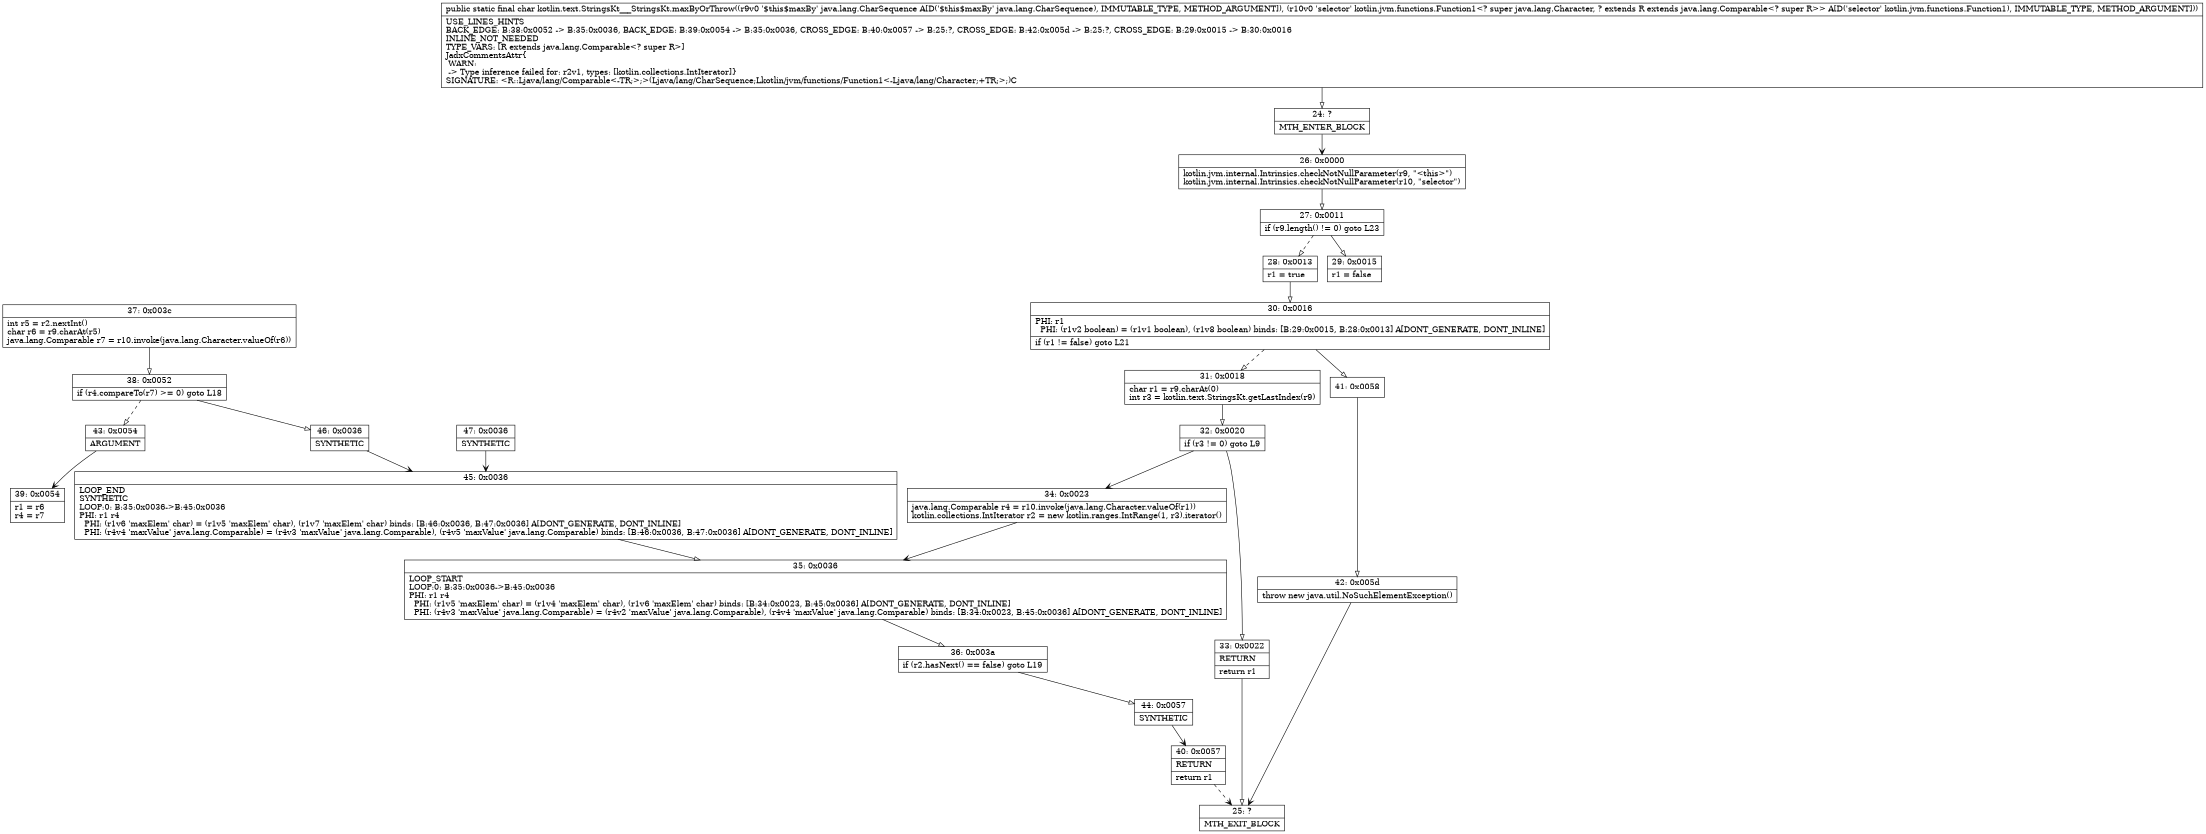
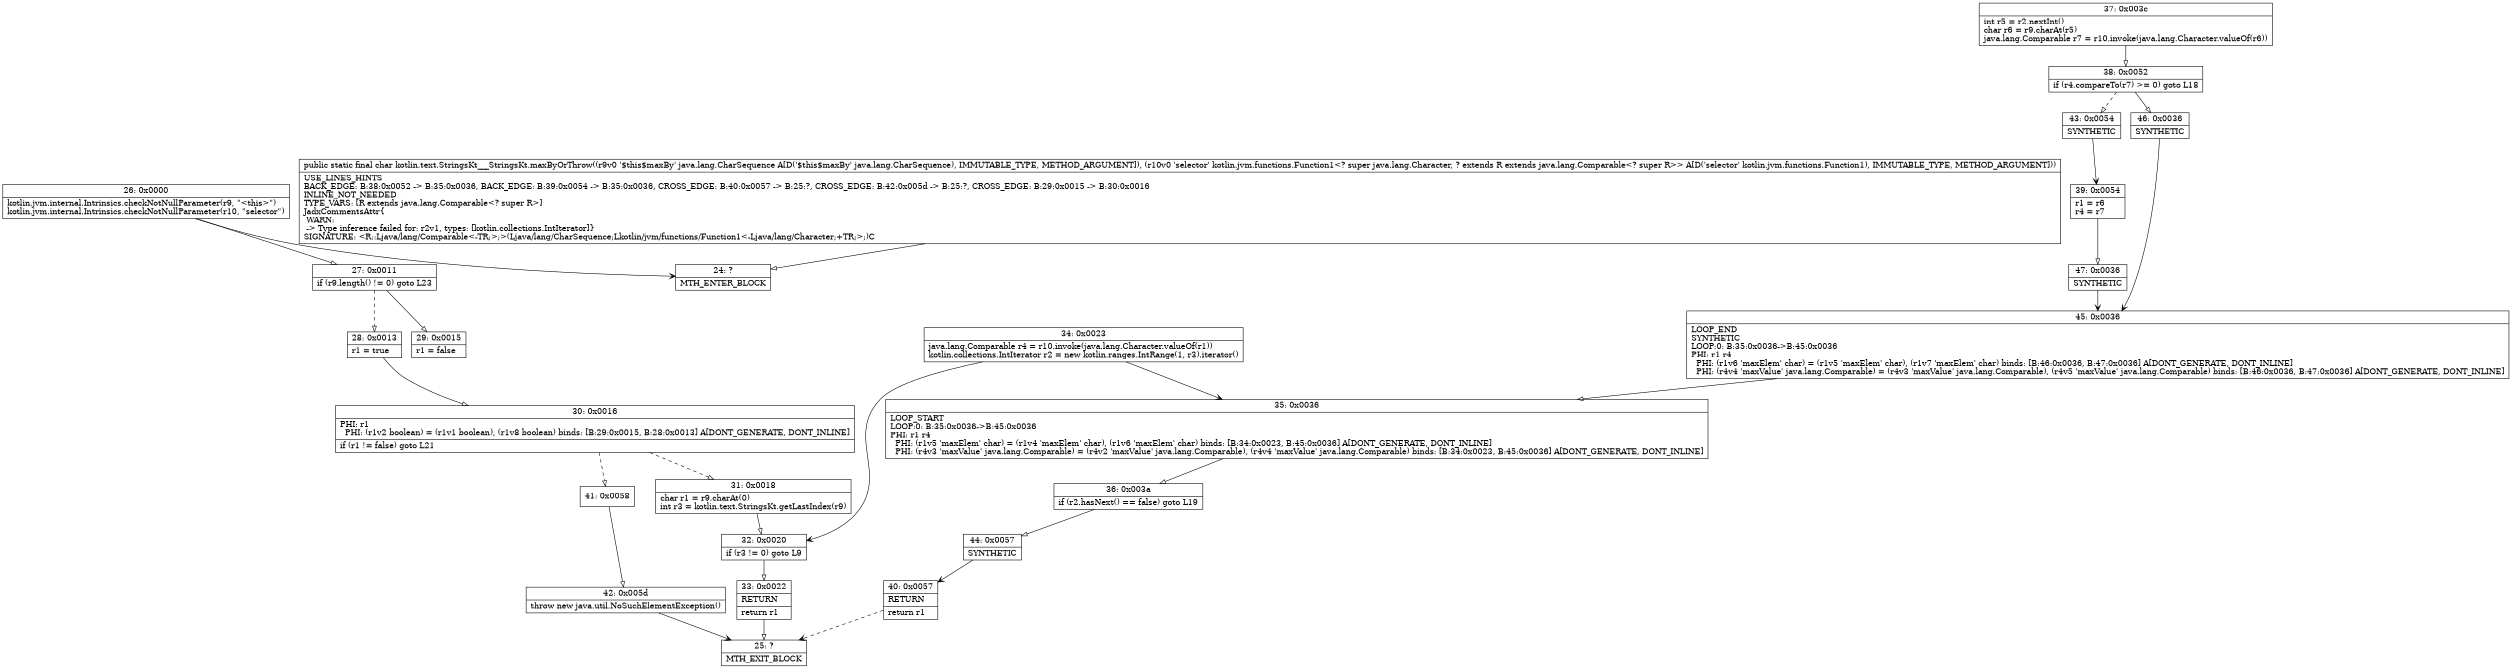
(1322, 142) -> (430, 262)
none -> (2098, 239)
(1329, 361) -> (602, 467)
(115, 444) -> (2092, 132)
(1152, 468) -> (866, 427)
